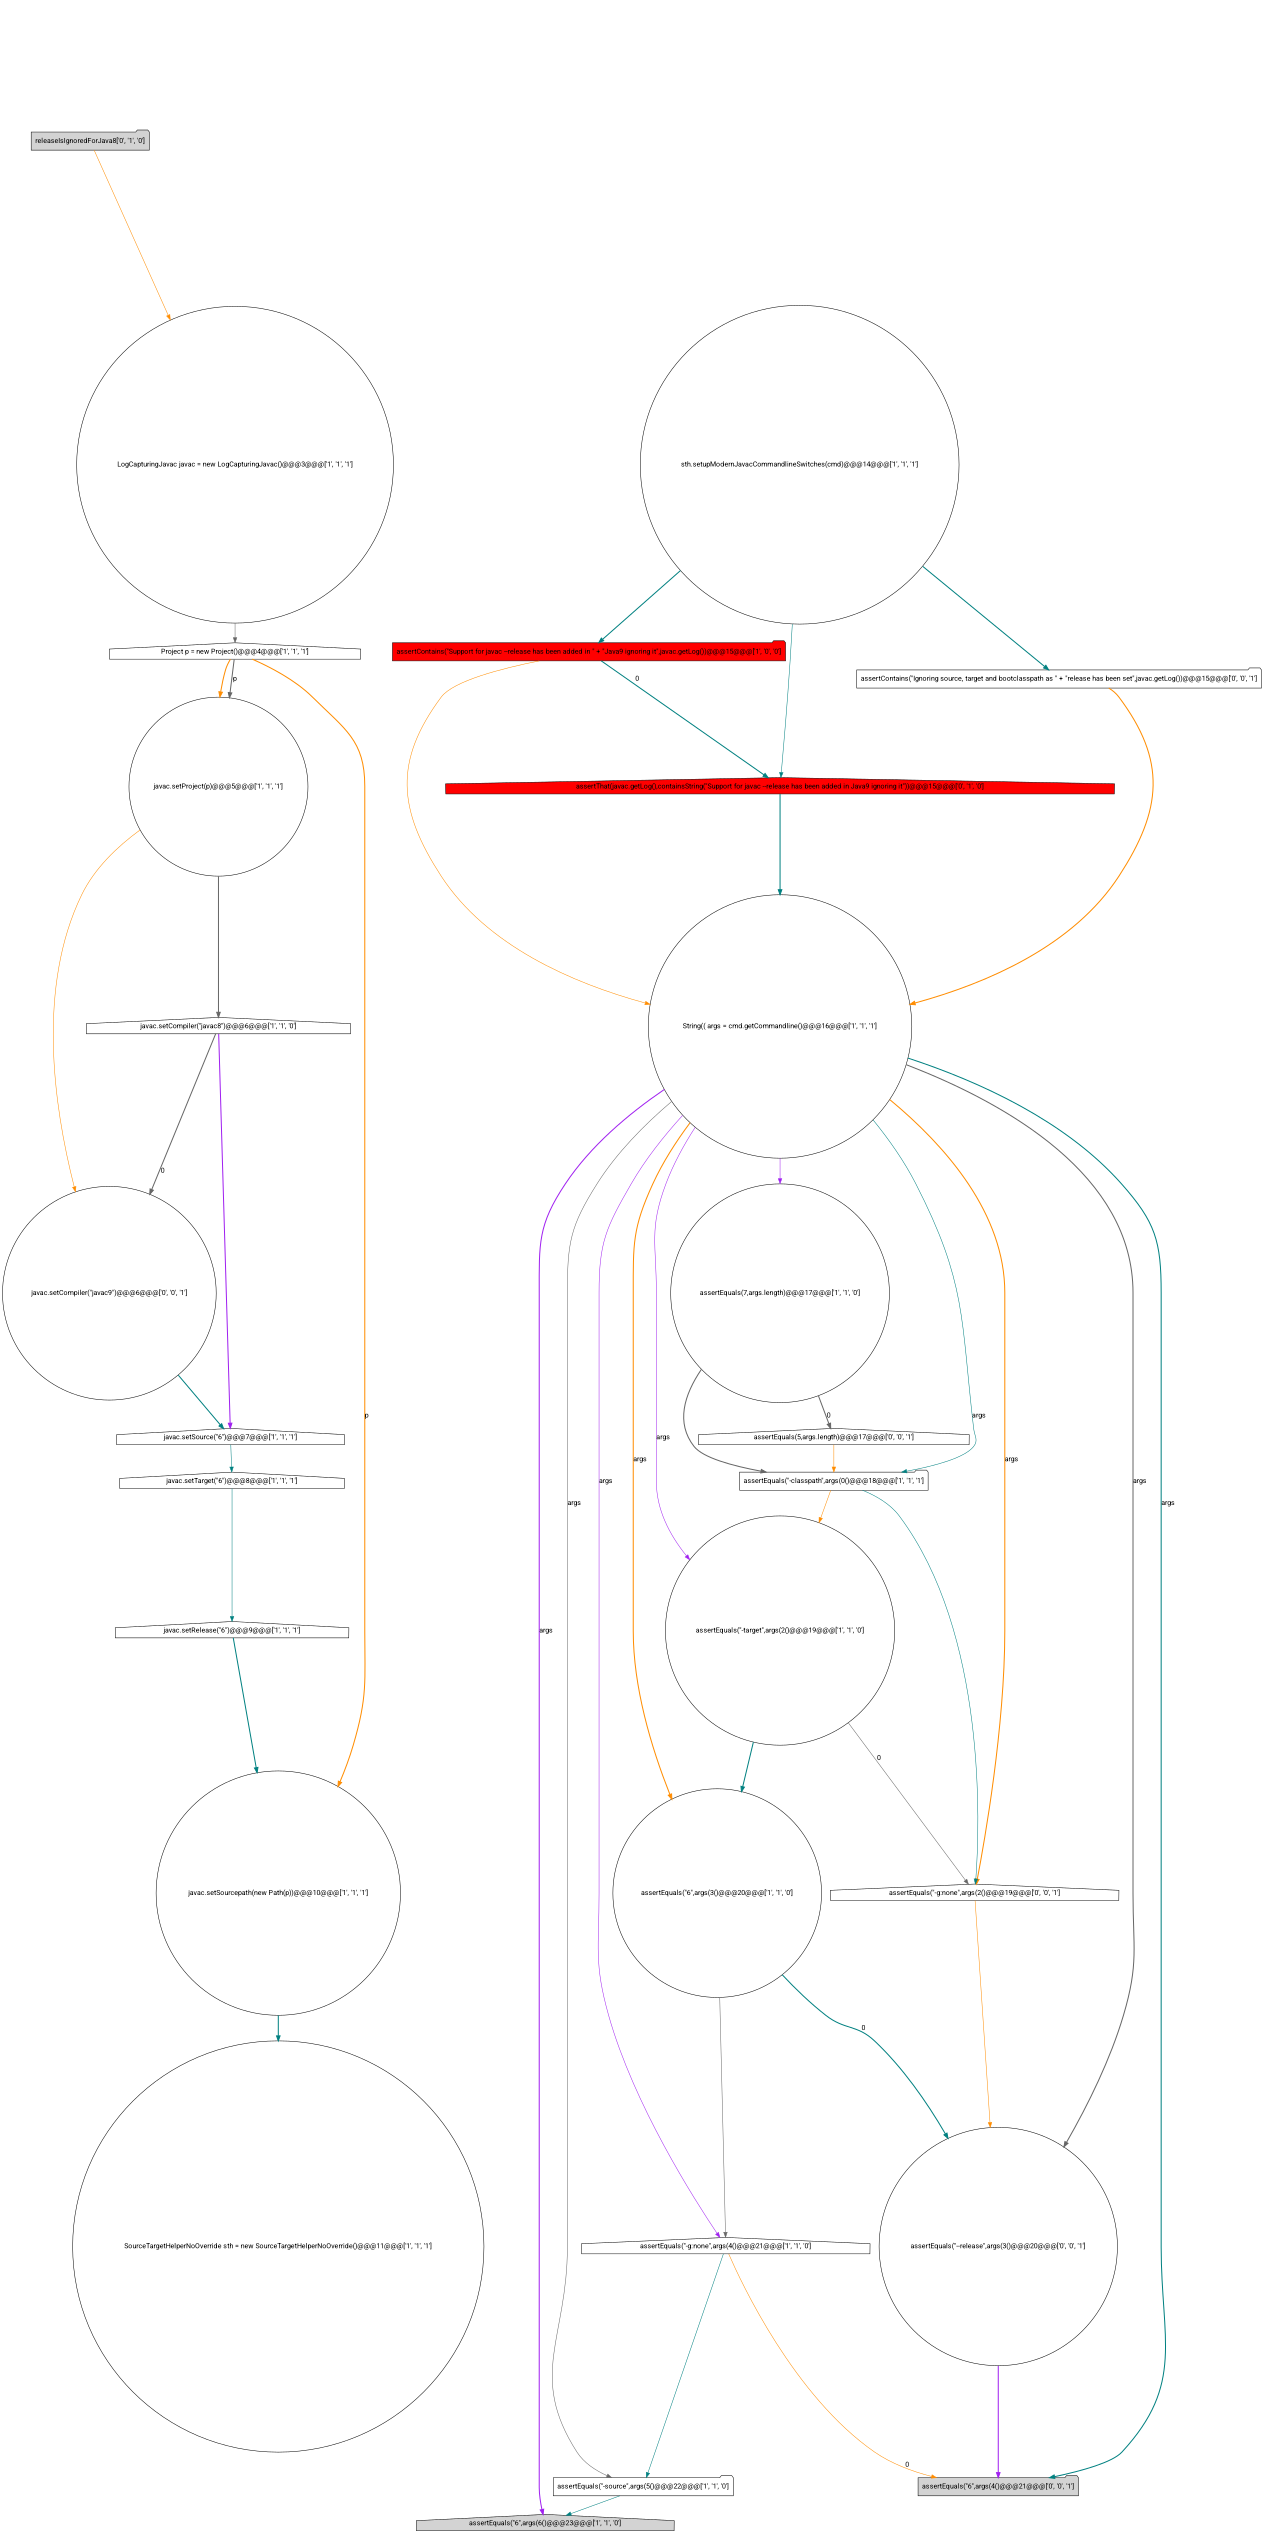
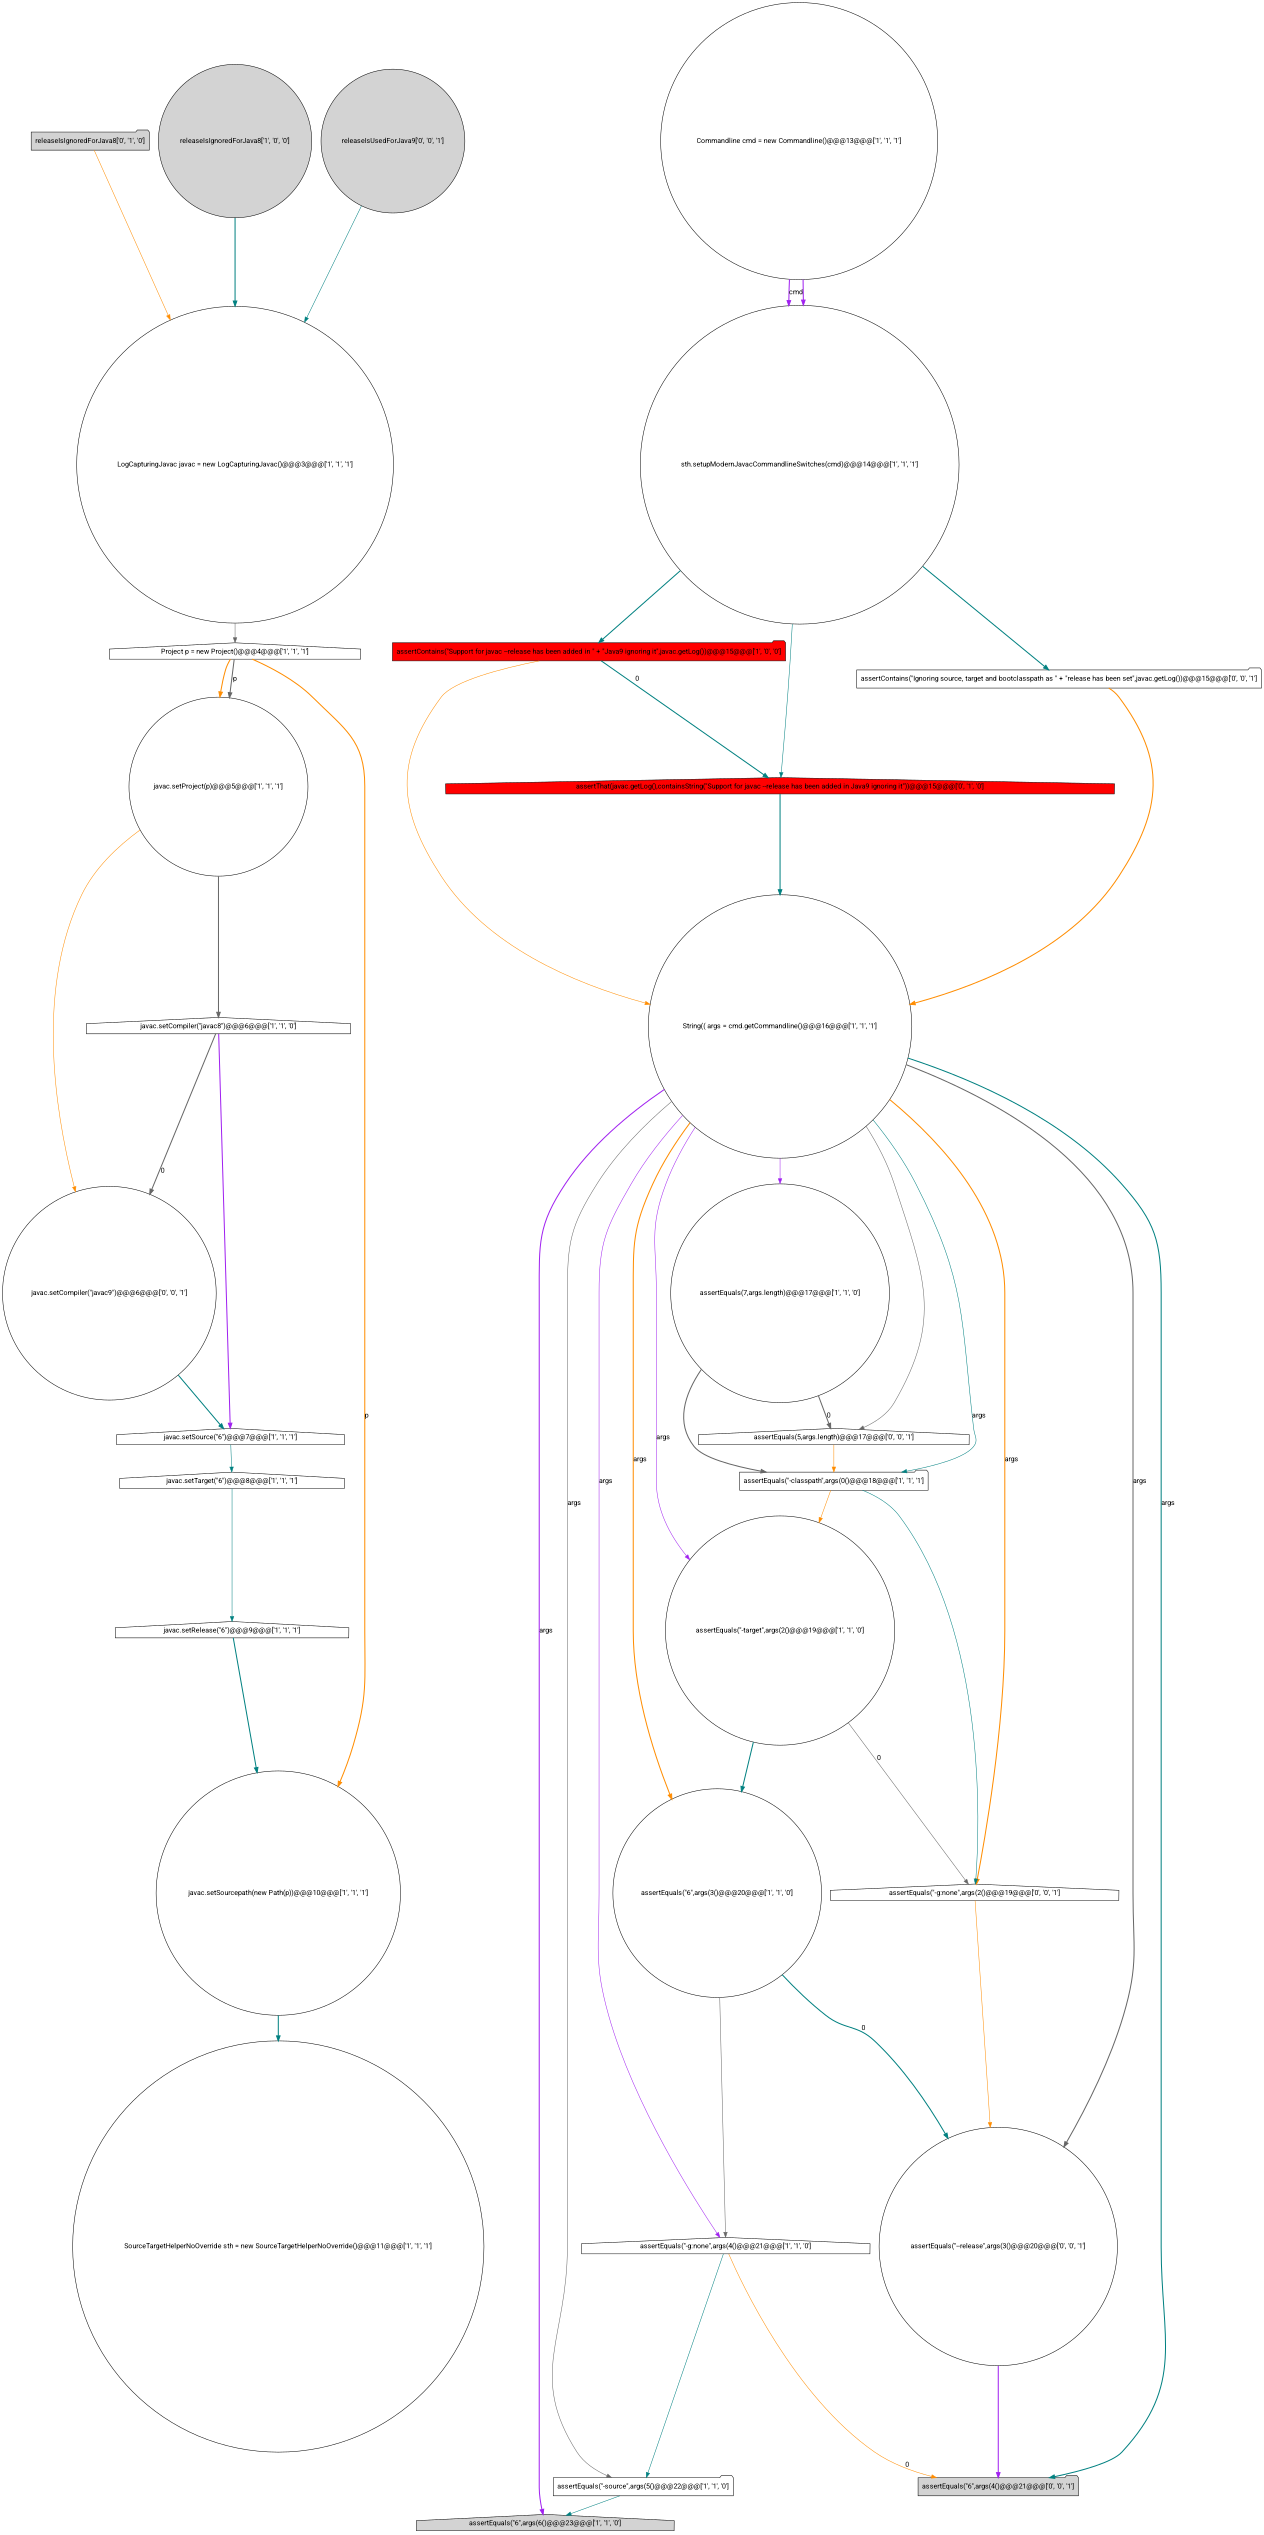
none -> (235, 141)
none -> (393, 141)
none -> (799, 141)
none -> (922, 1282)
